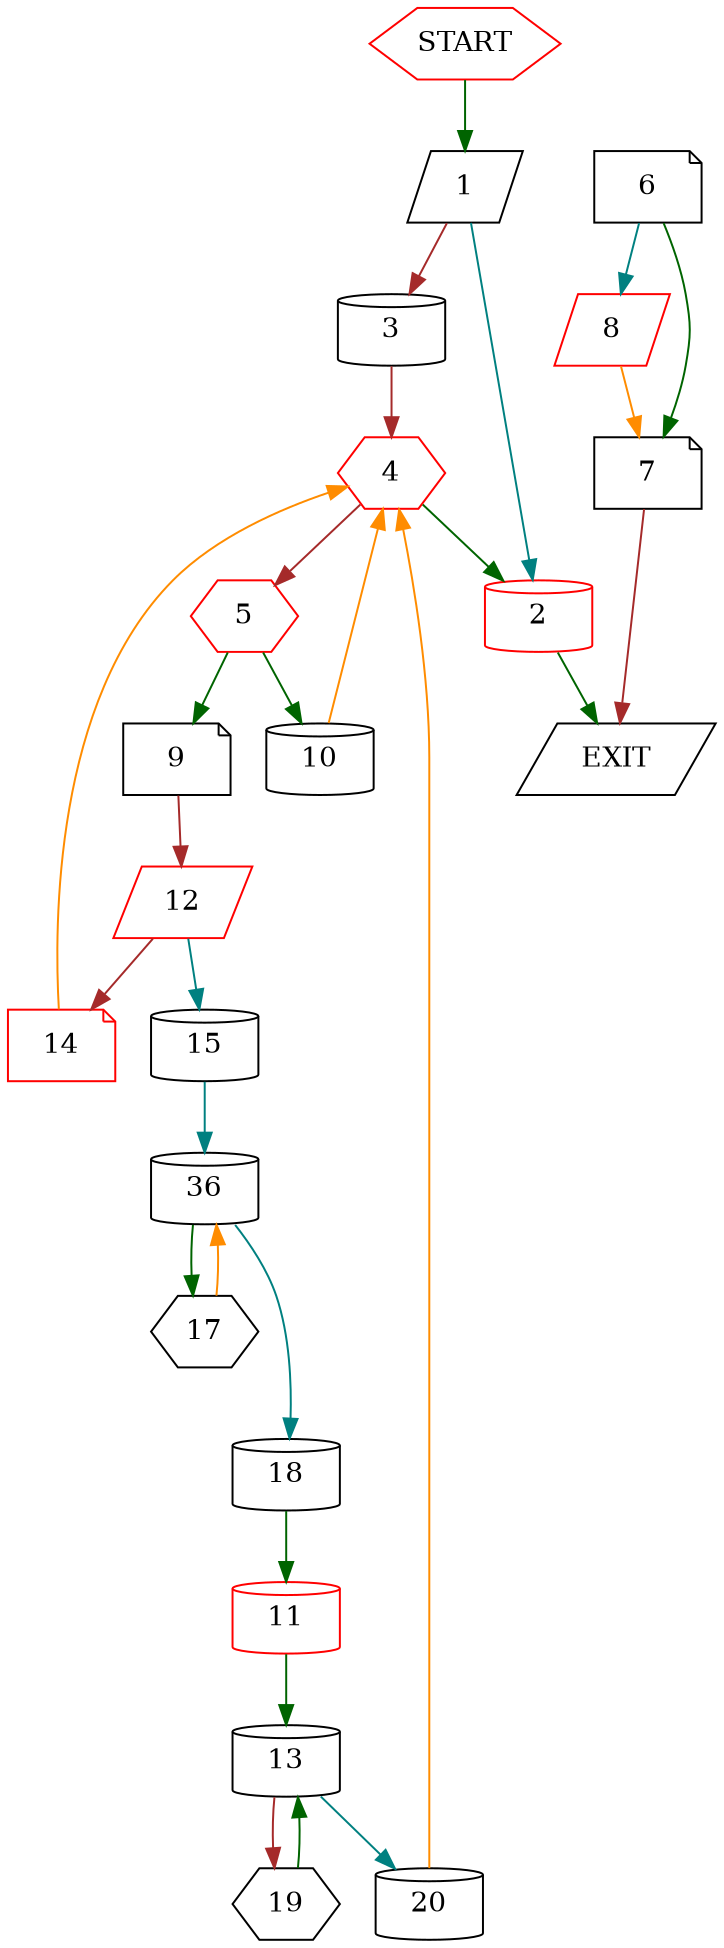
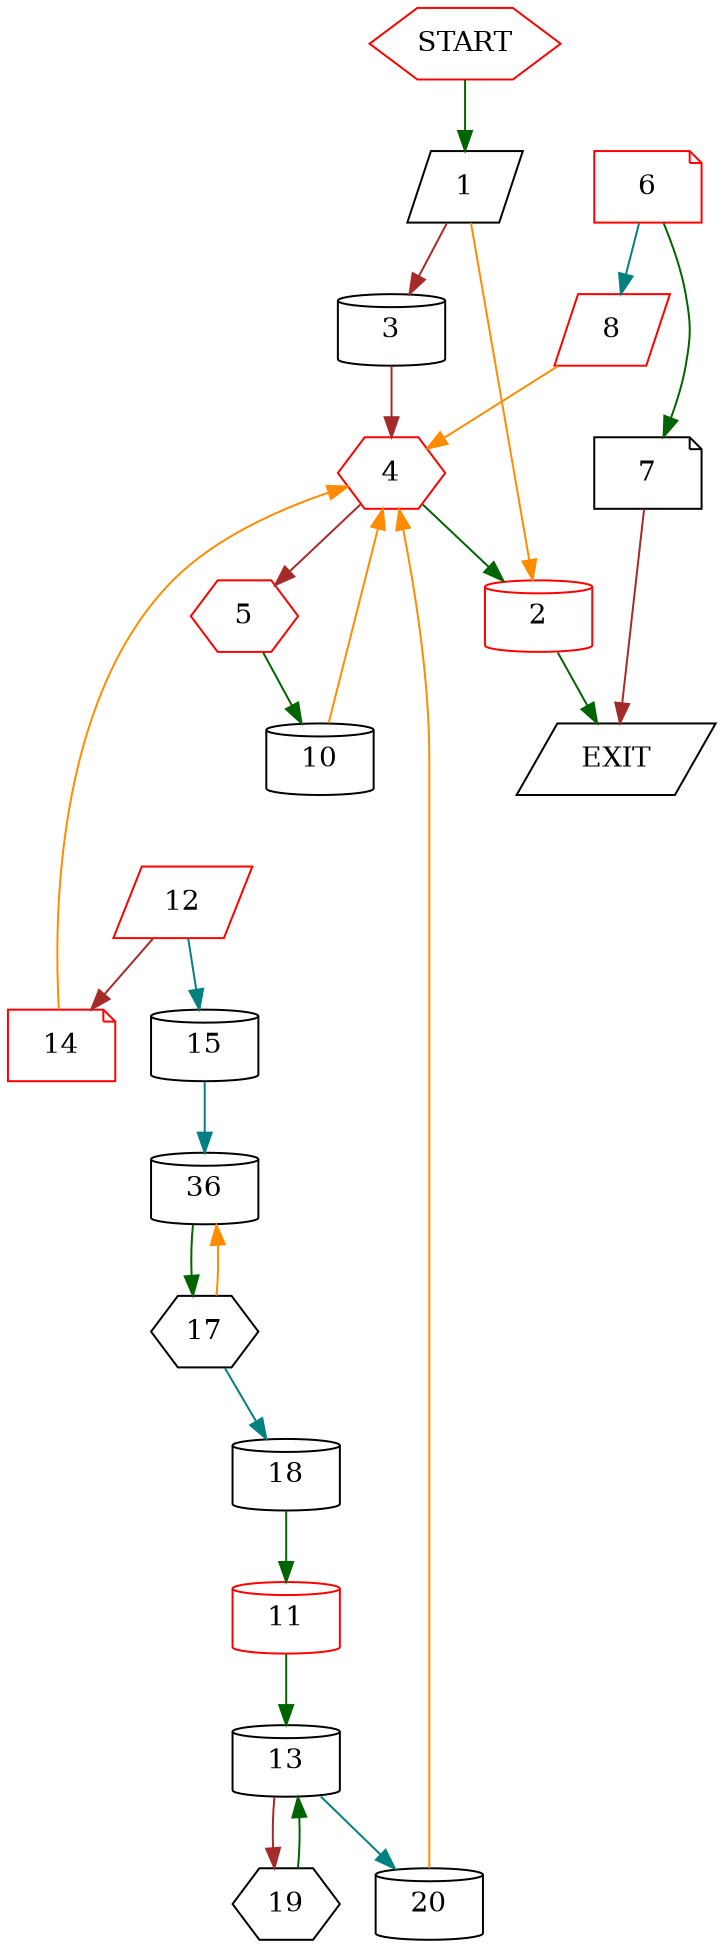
(648, 187) -> (648, 187)
(500, 392) -> (499, 383)
(628, 392) -> (490, 409)
(177, 759) -> none
(282, 1316) -> (240, 1395)
